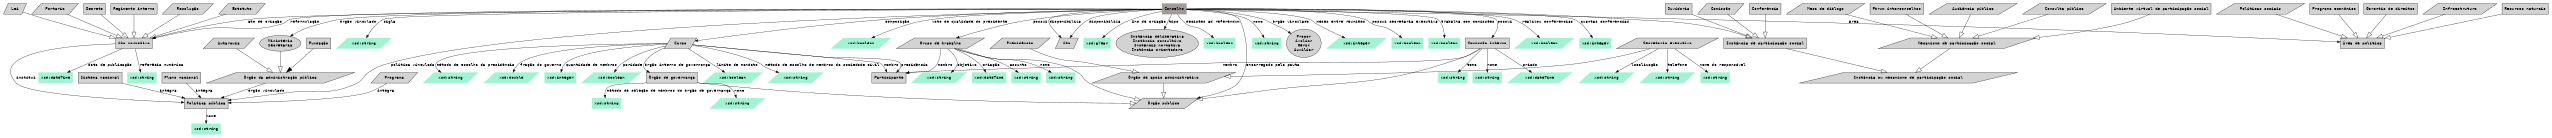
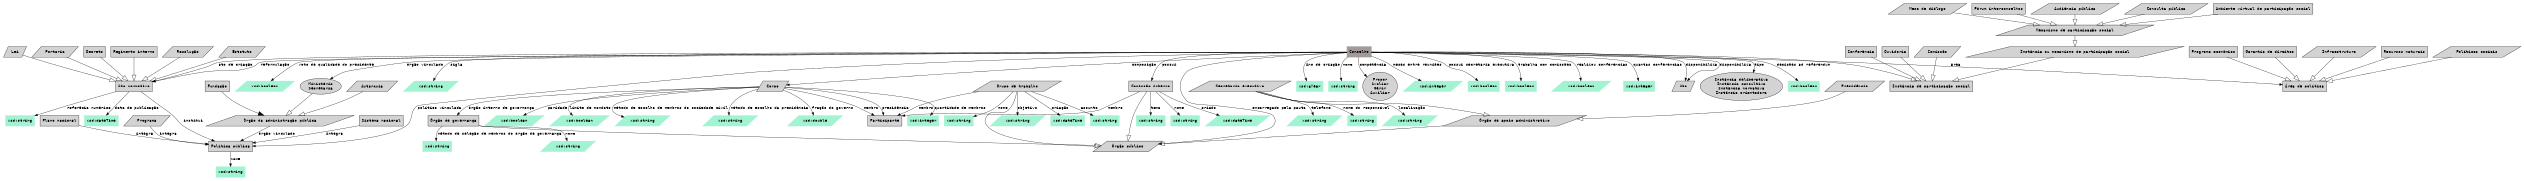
(1049, 17) -> none
(1291, 22) -> (1373, 65)
(1834, 60) -> (2011, 67)
